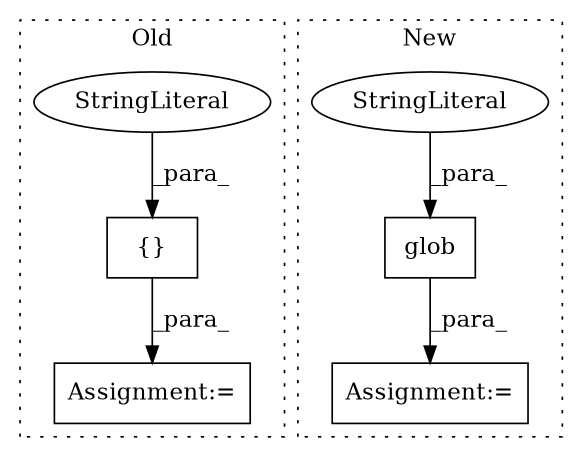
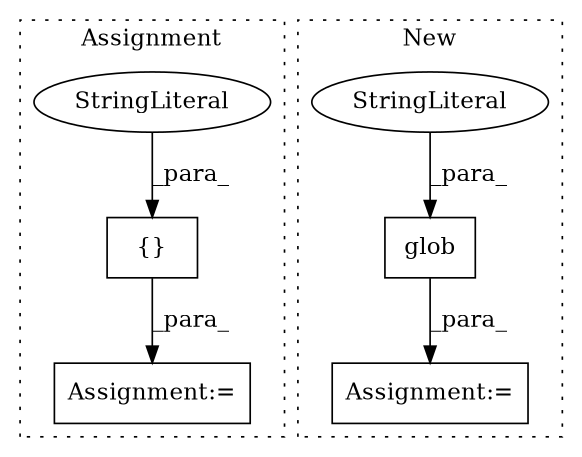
(152, 39) -> (152, 39)
